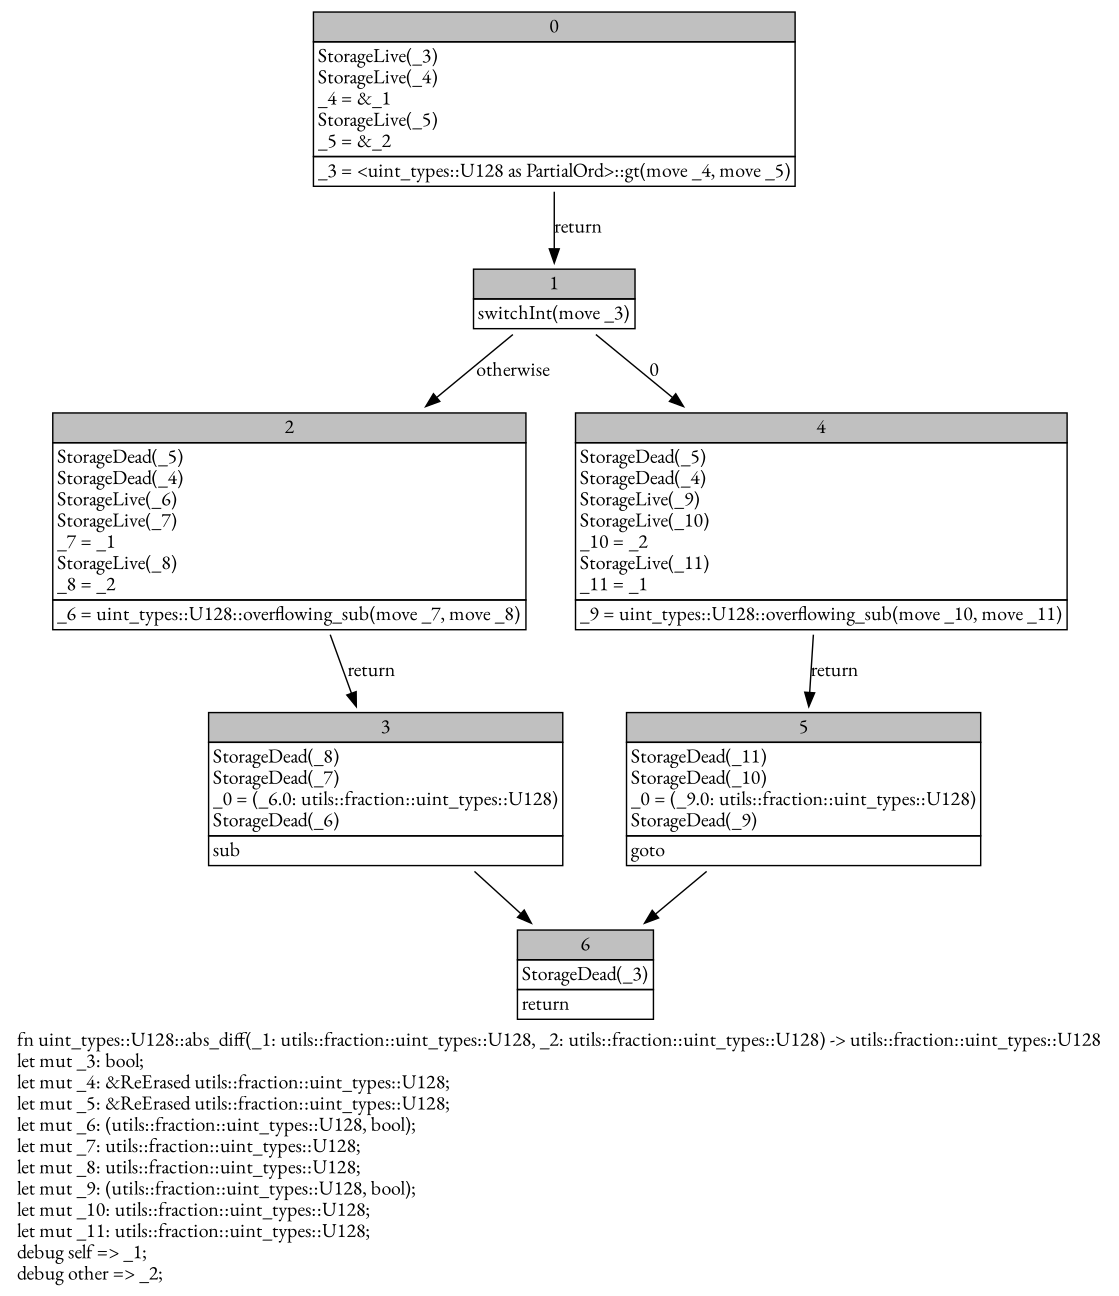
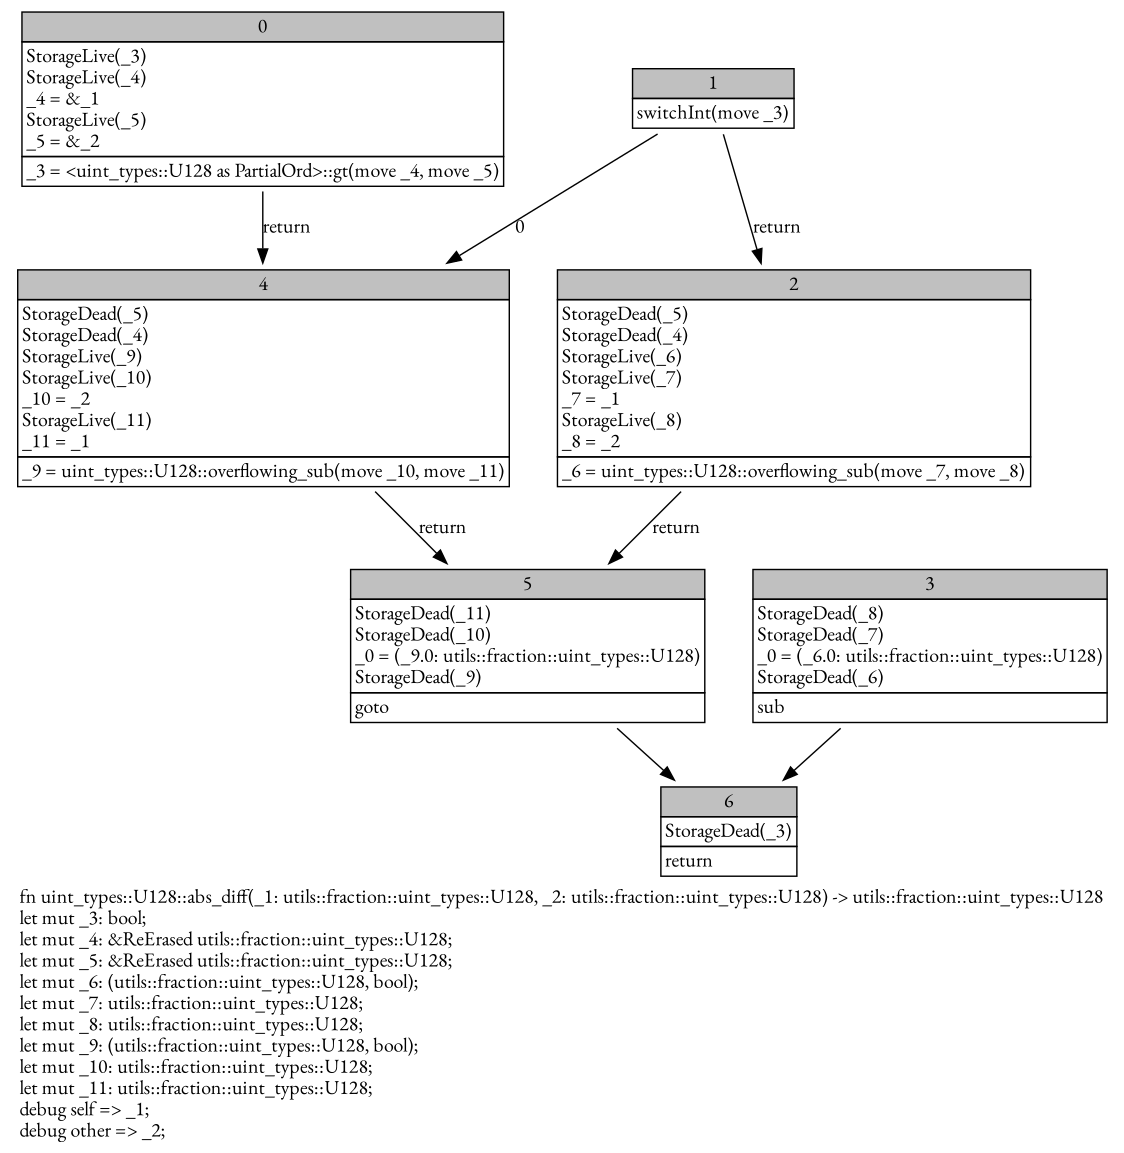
(554, 220) -> (263, 220)
(513, 370) -> (777, 227)
(341, 664) -> (650, 522)
